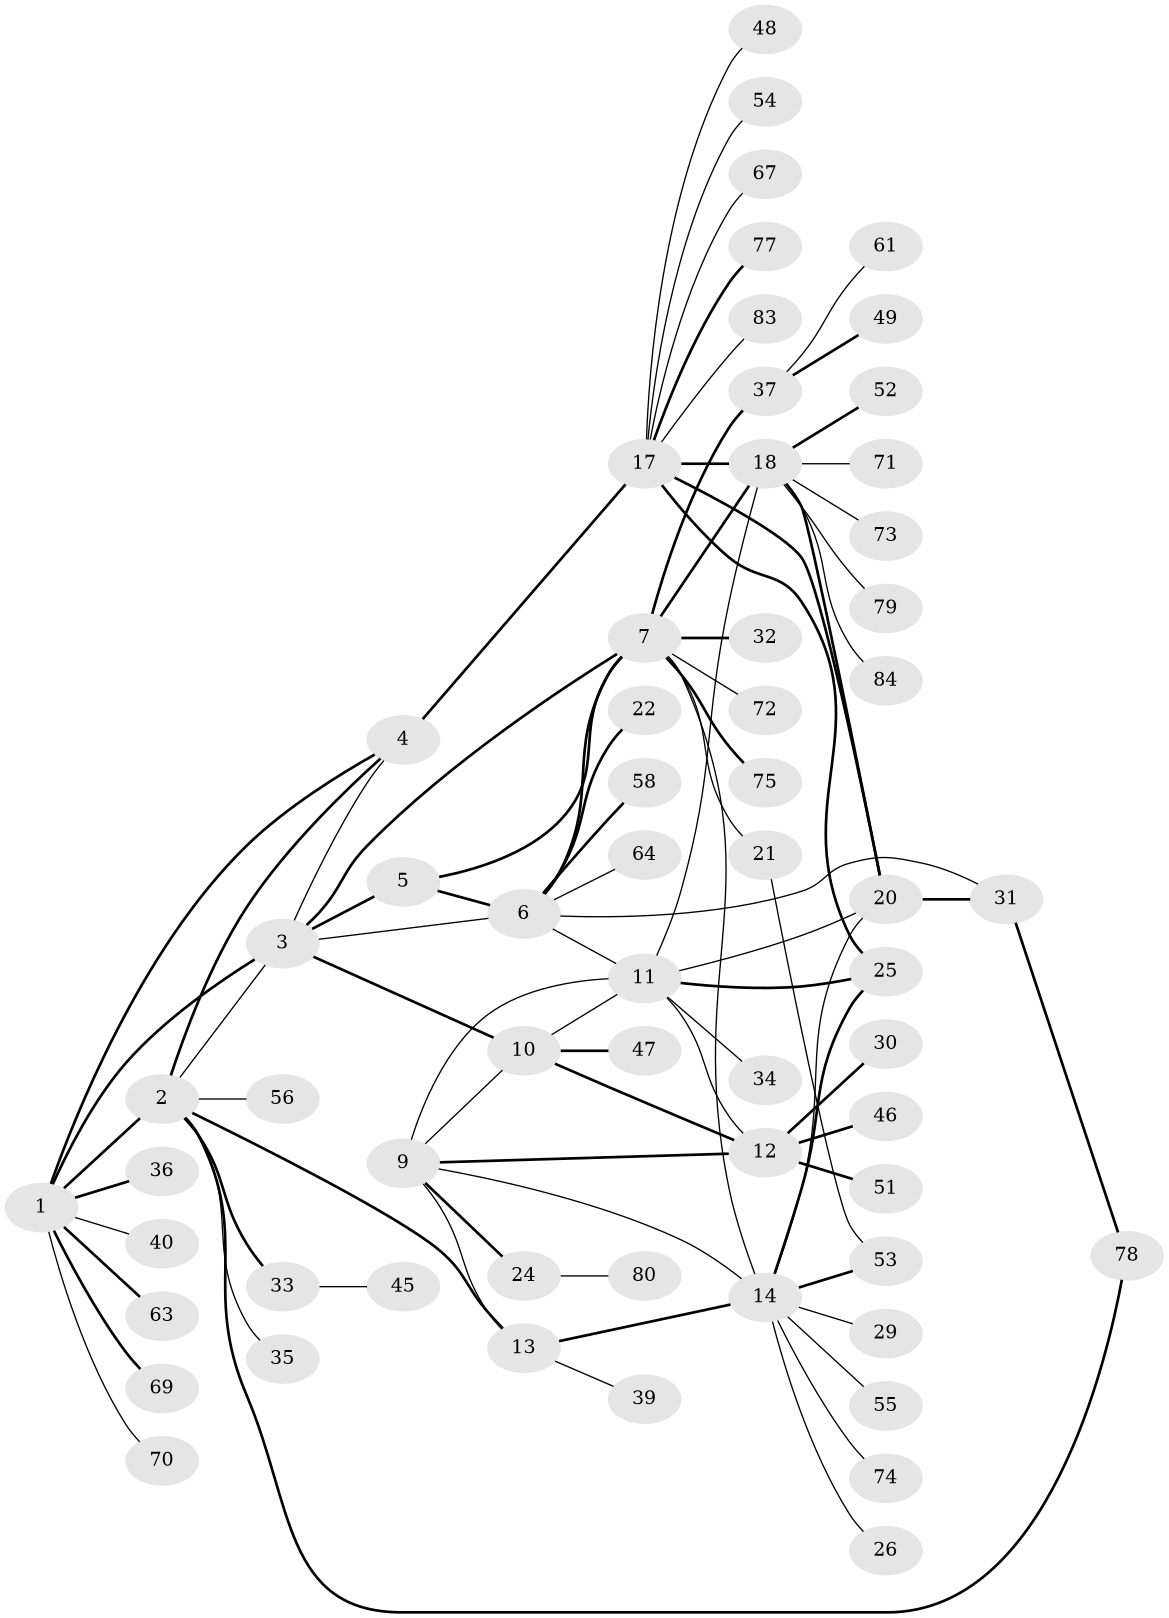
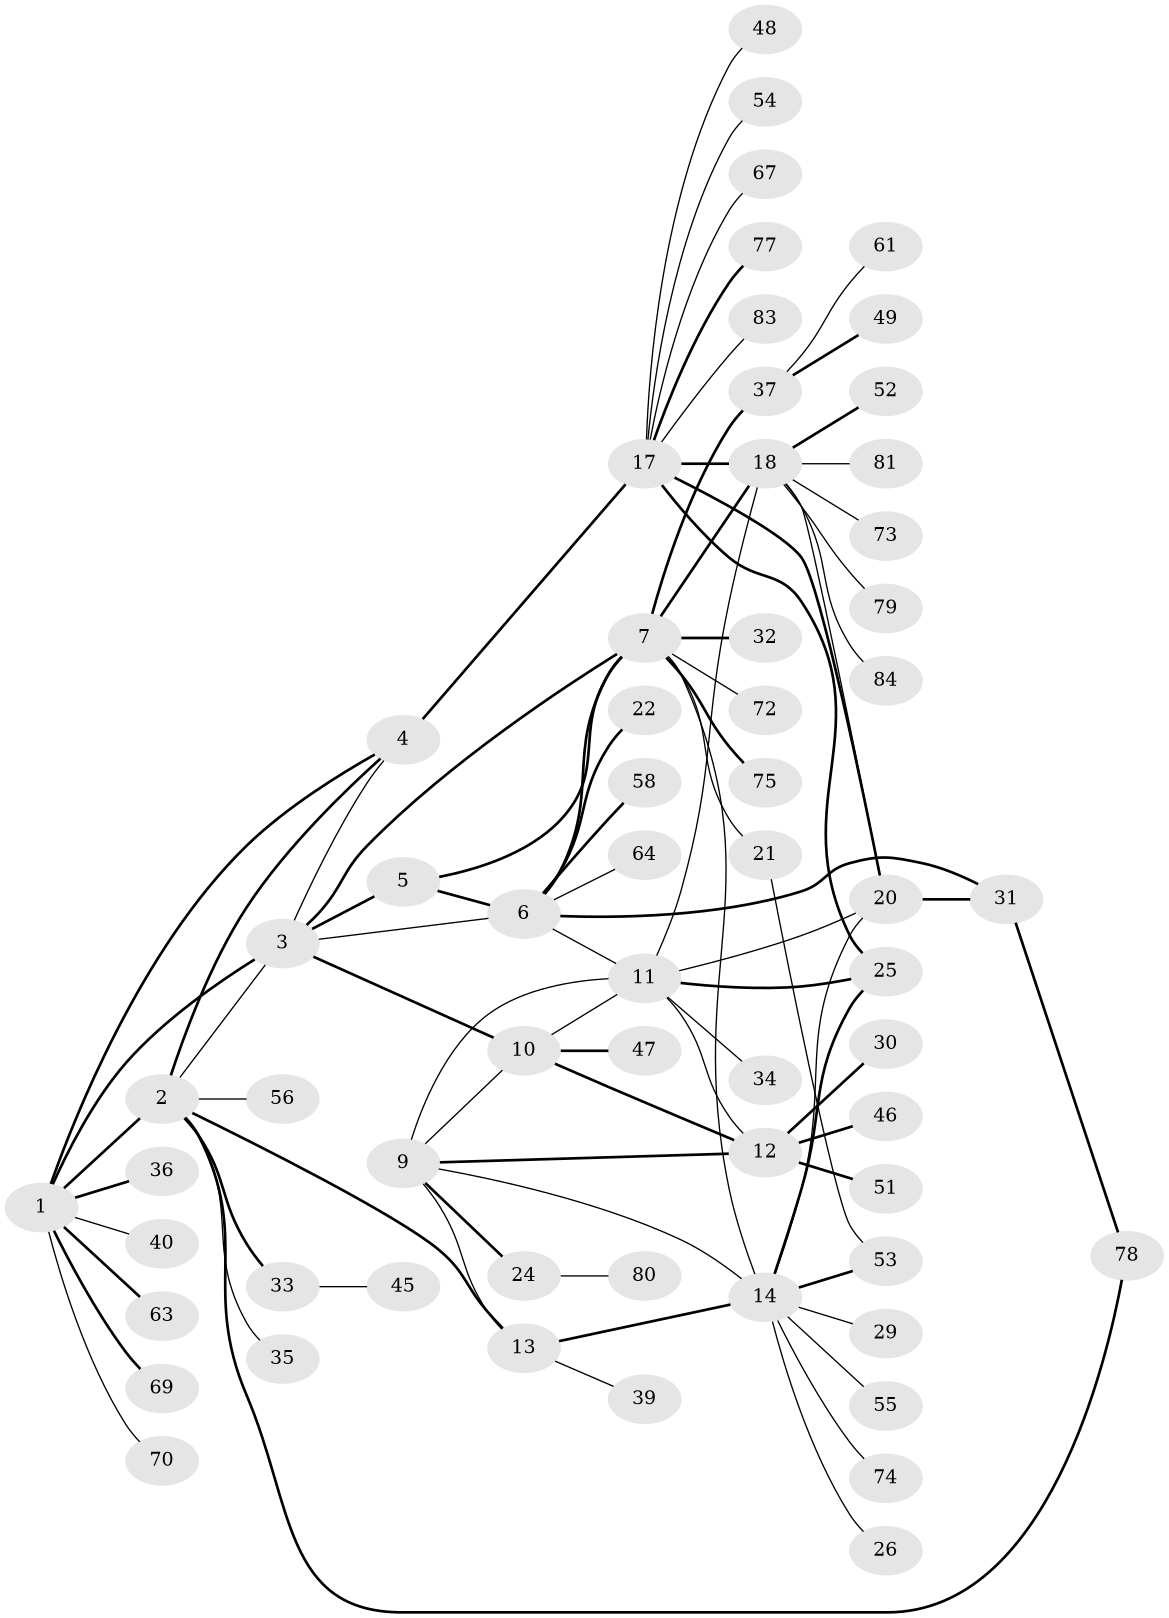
(886, 464) -> (886, 464)
(840, 677) -> (840, 677)
(765, 901) -> (765, 901)
